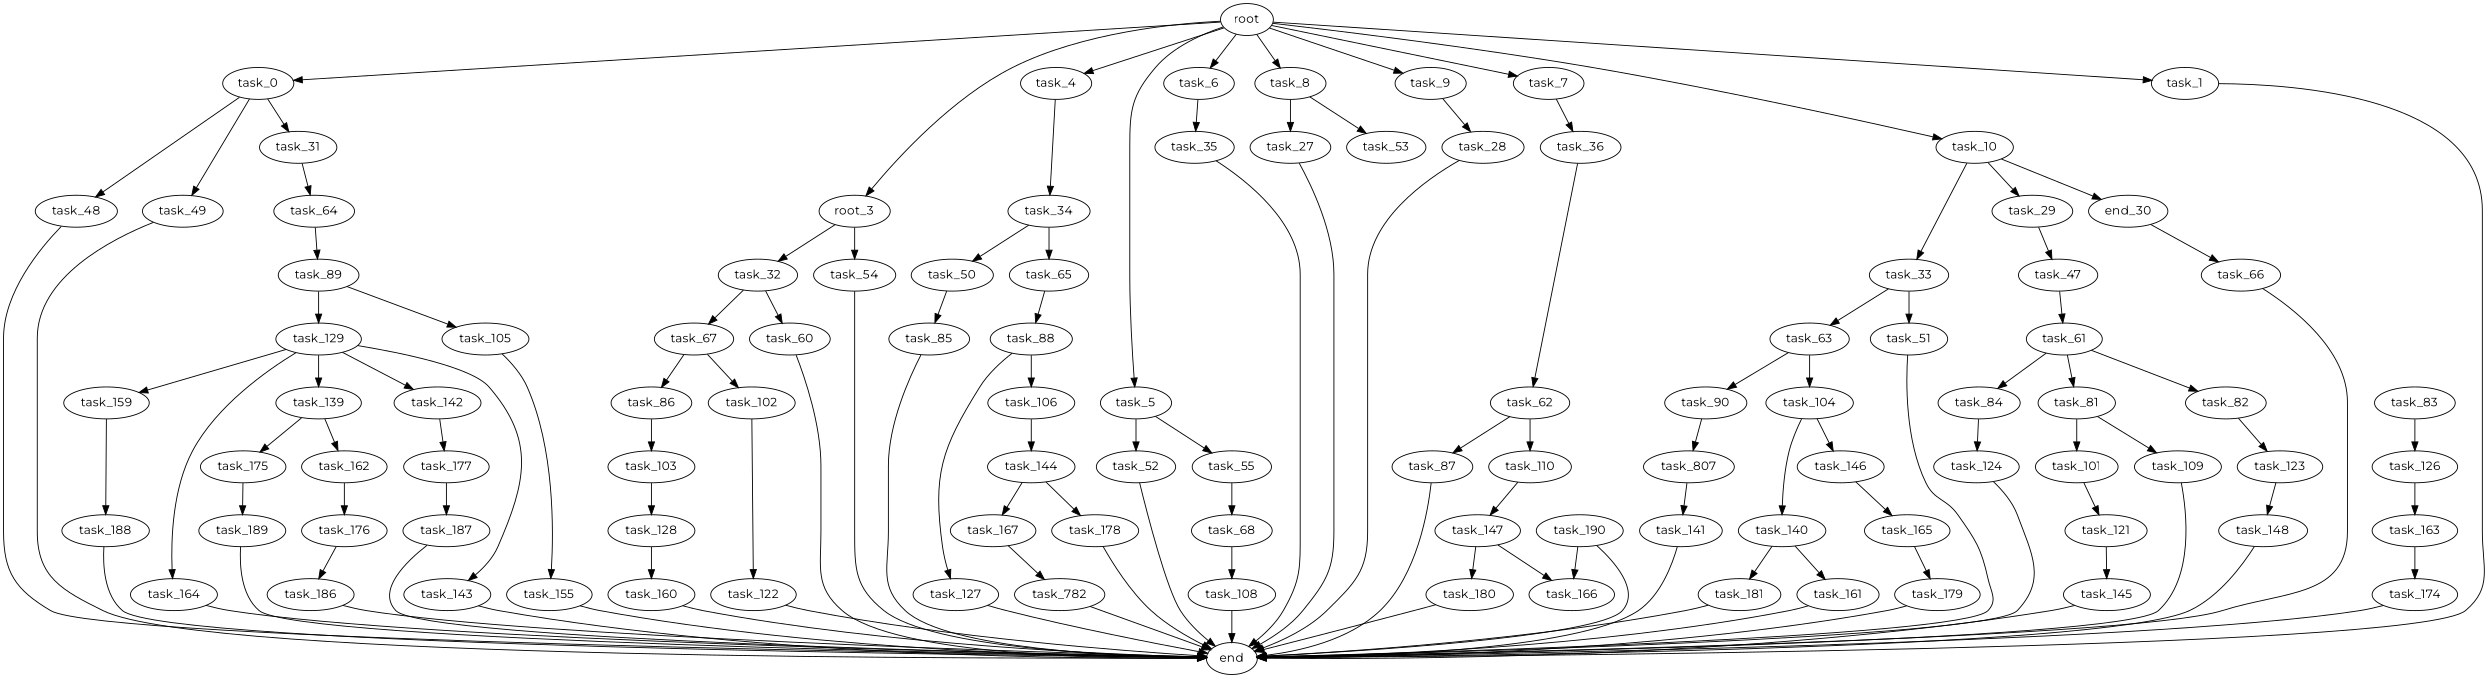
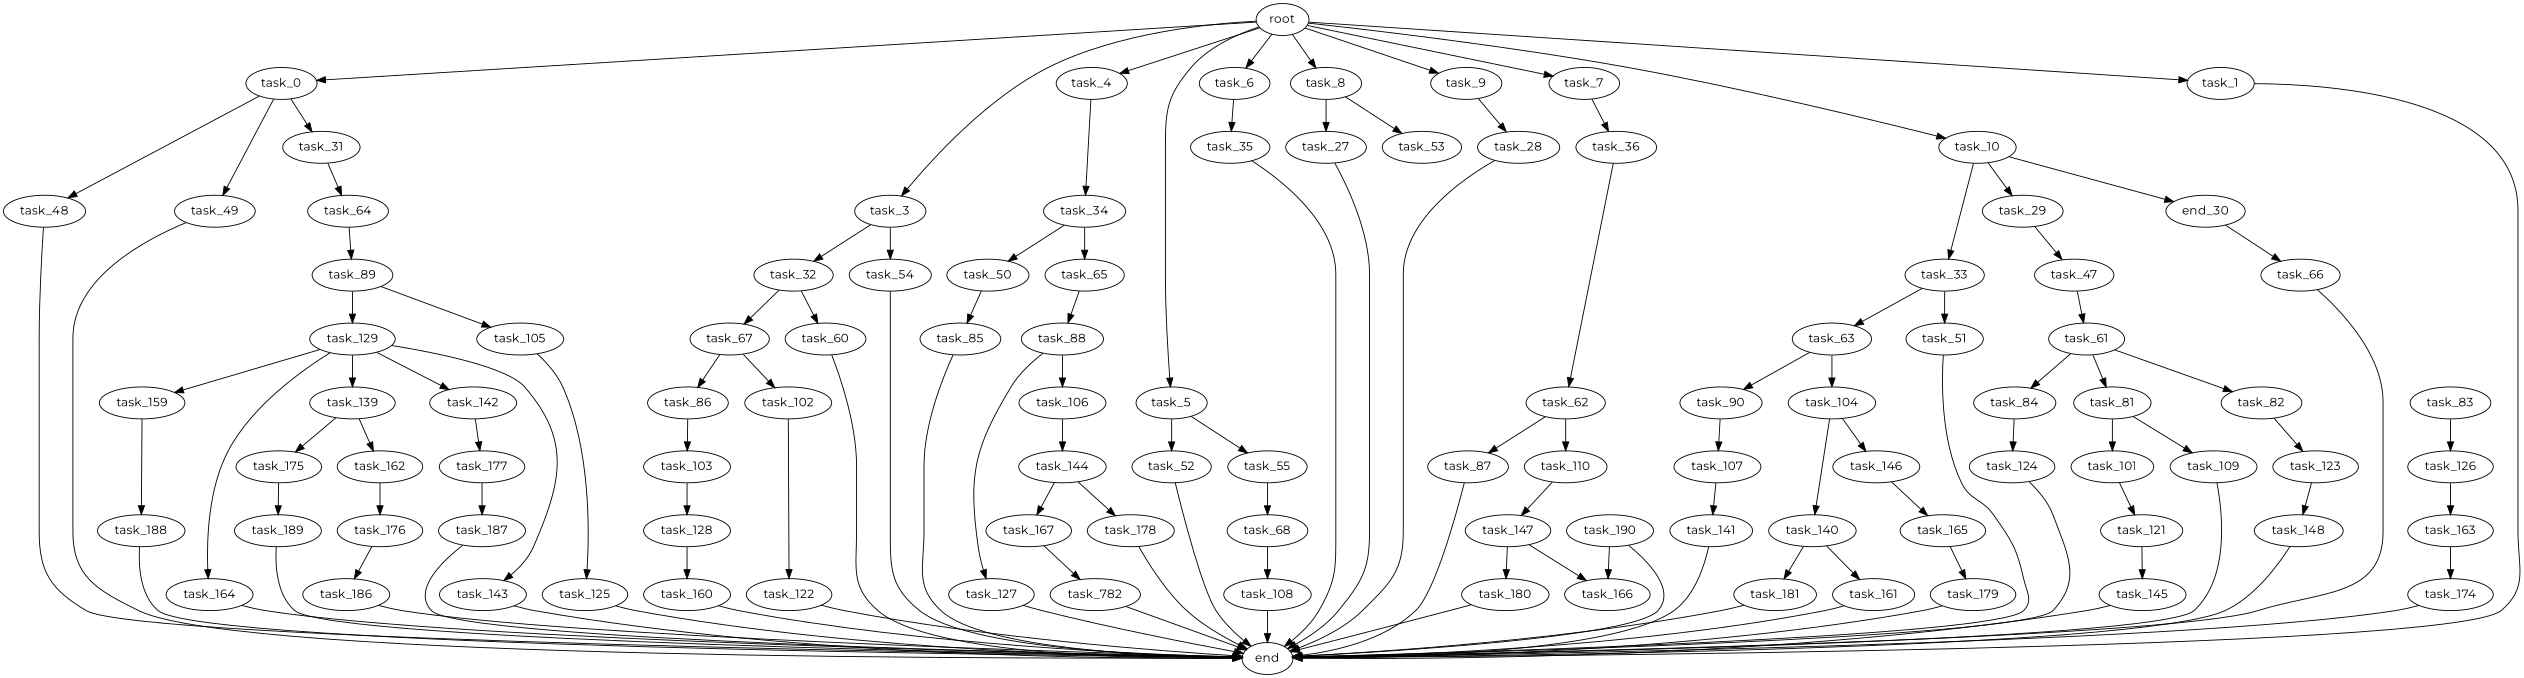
(855, 211) -> (890, 211)
(1689, 467) -> (1717, 467)
(549, 595) -> (585, 595)
